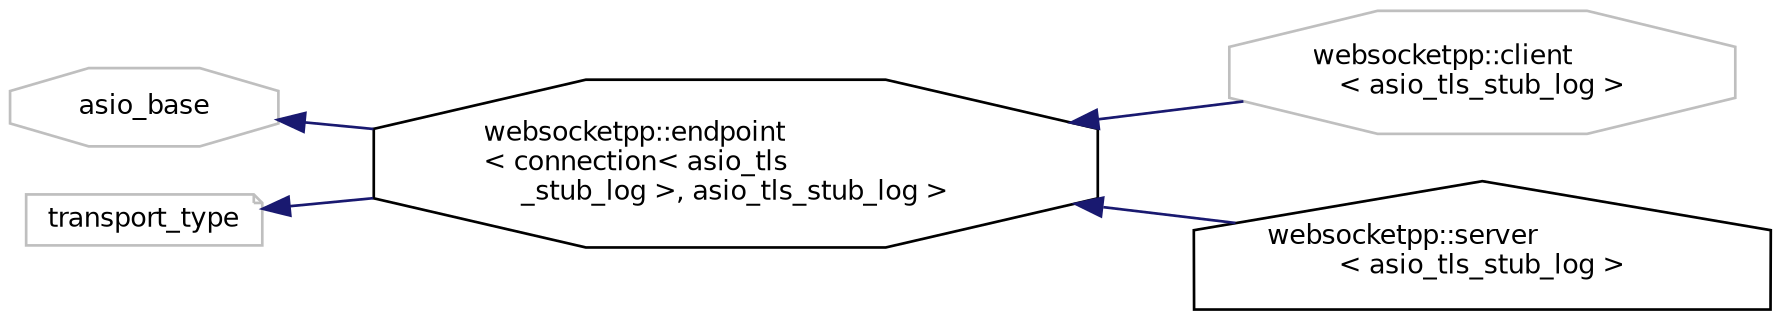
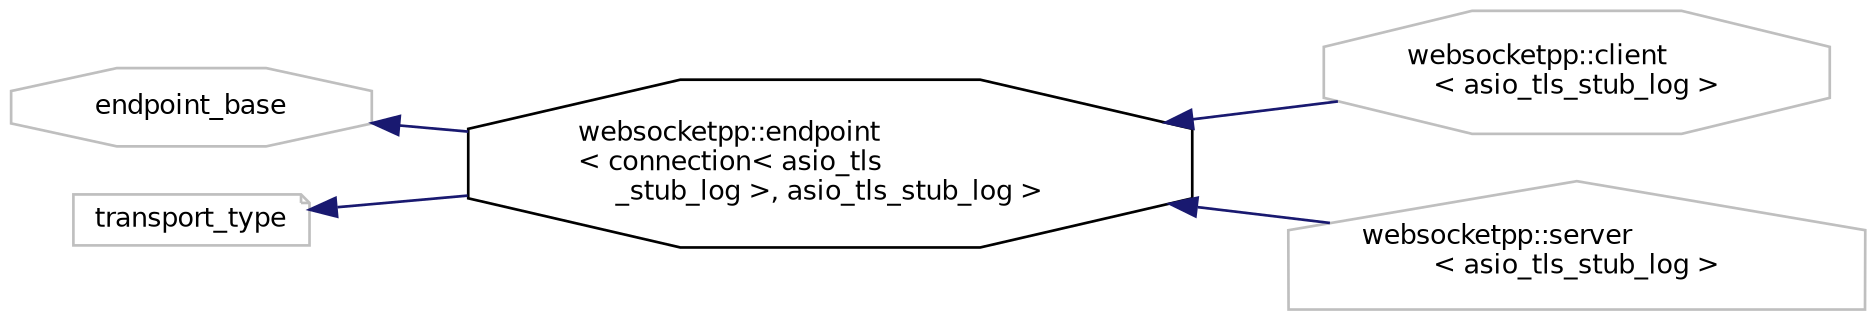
(144, 107) -> (191, 107)
(1482, 252) -> (1577, 252)
